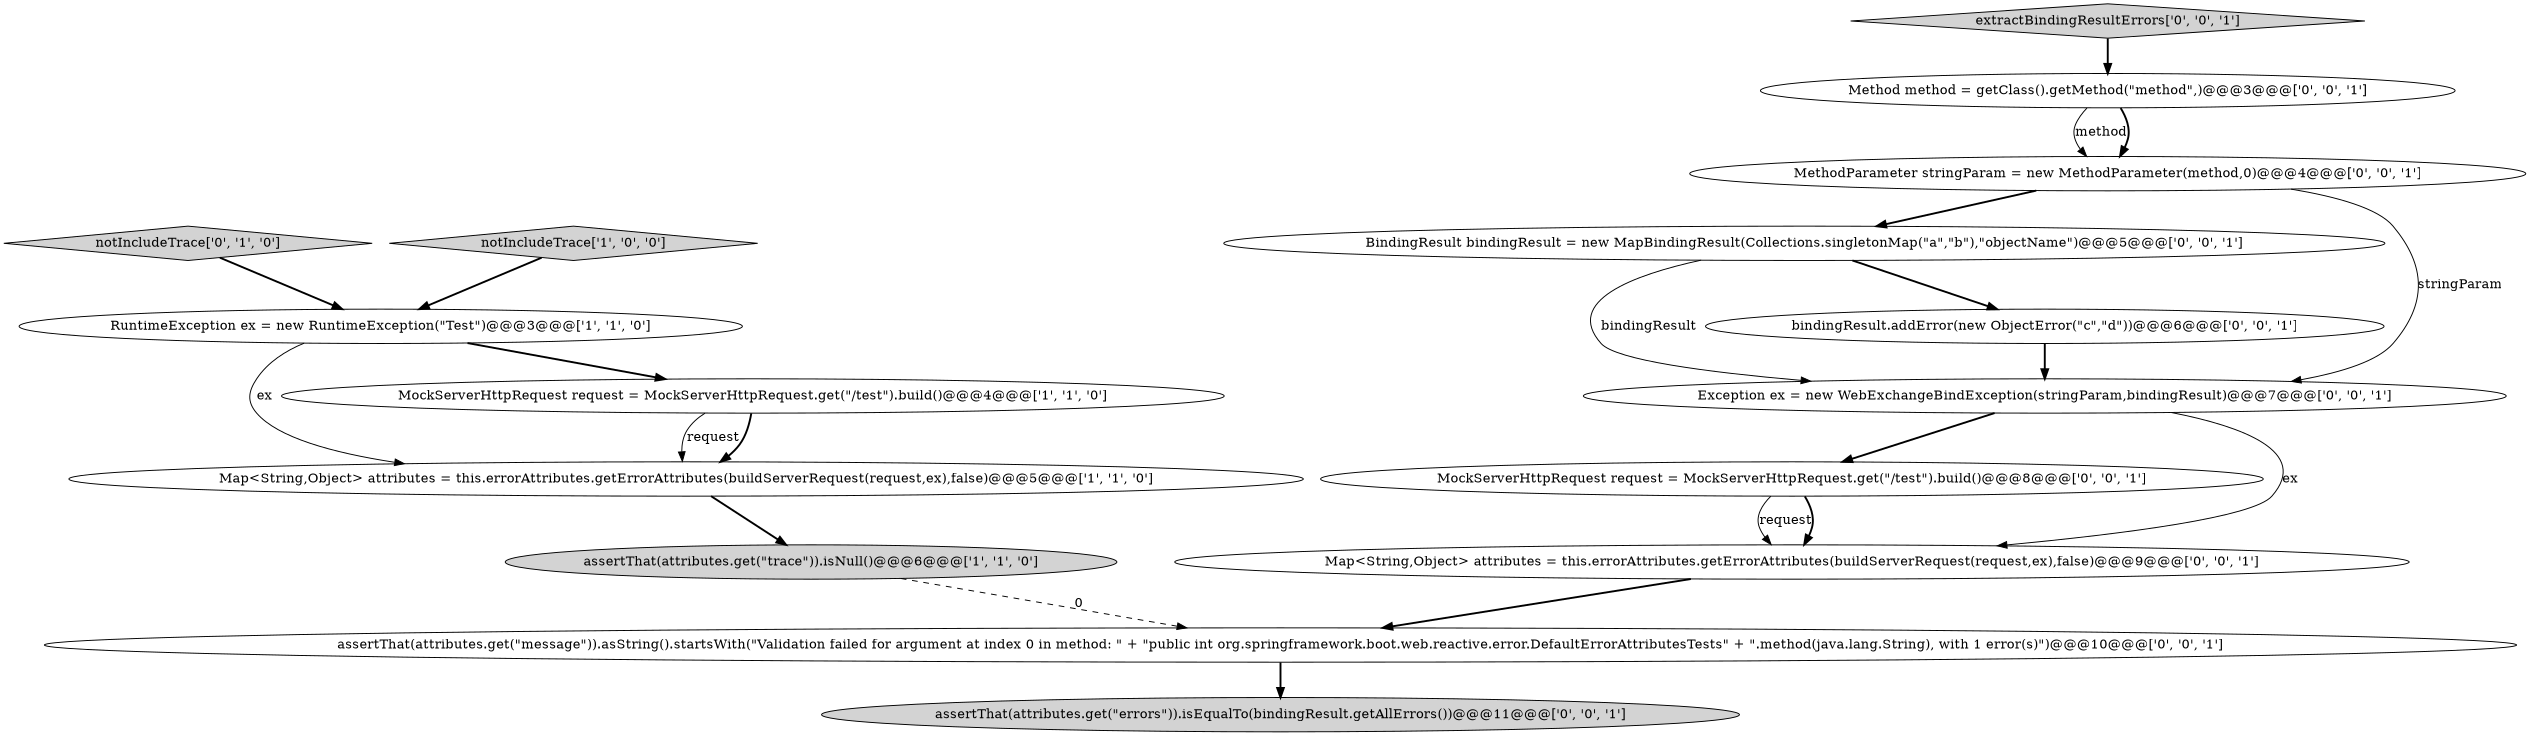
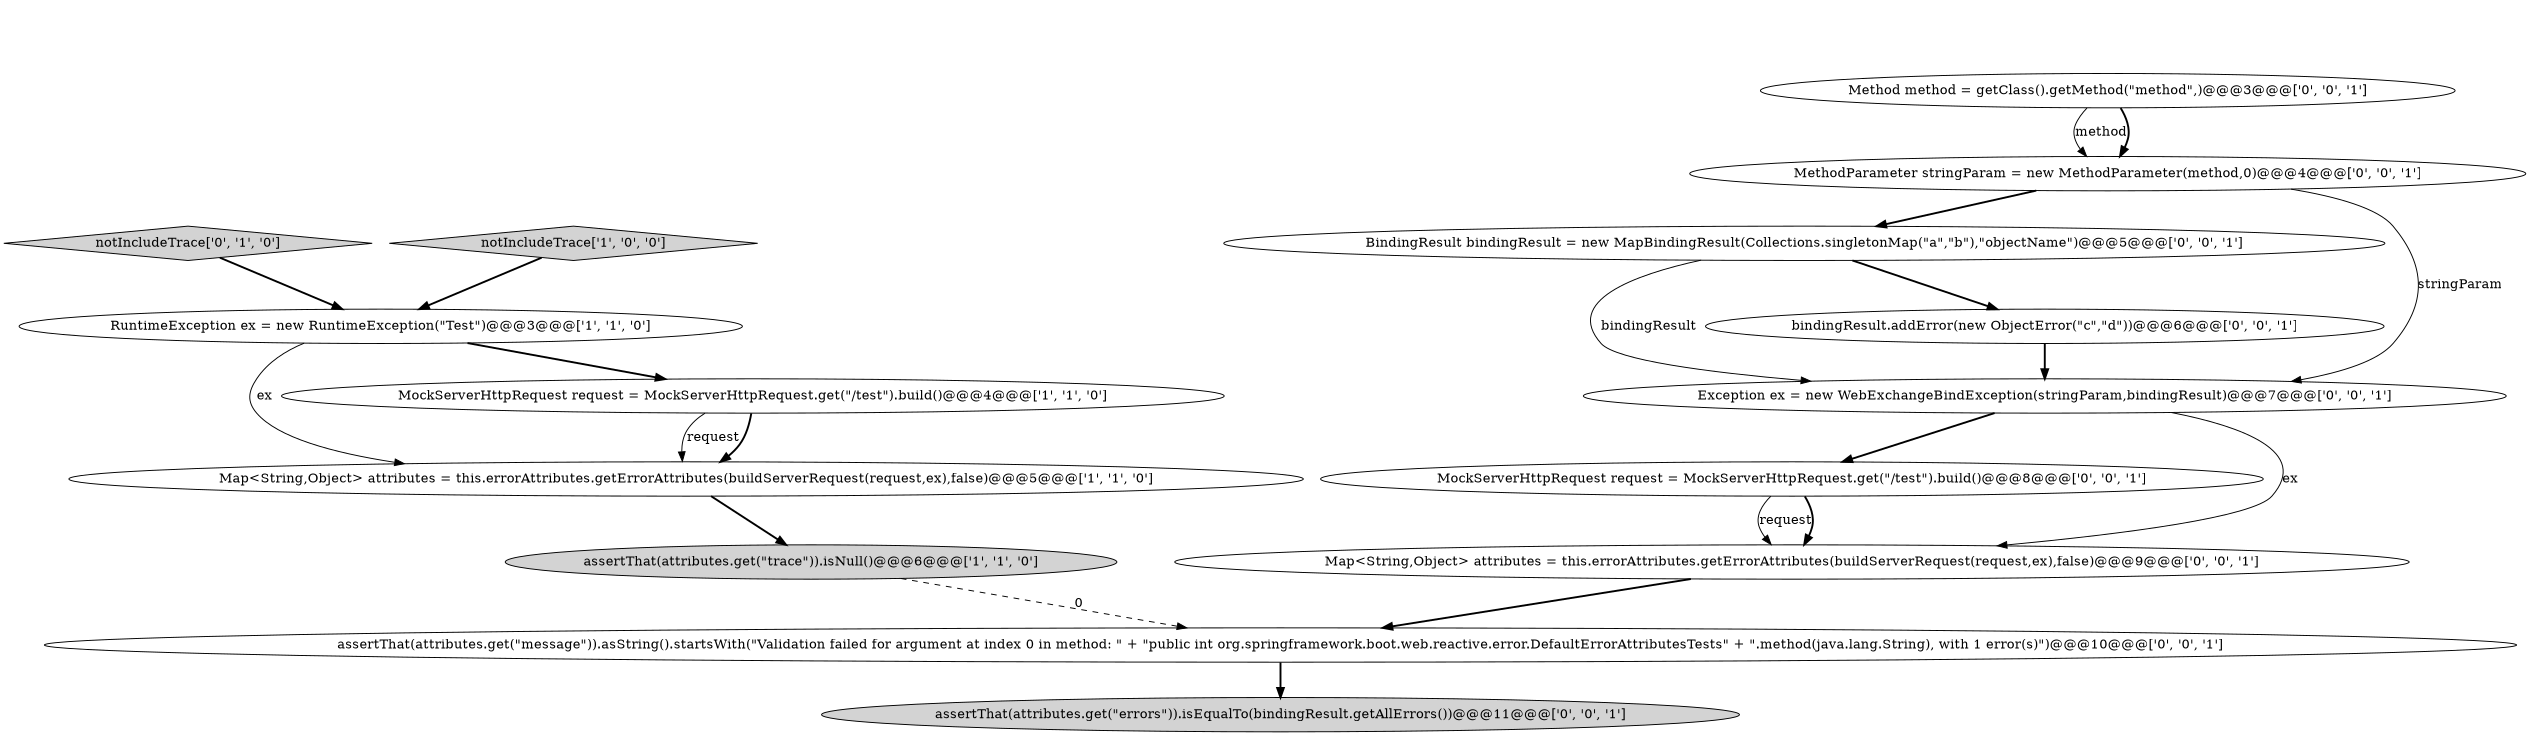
(2108, 21) -> none
